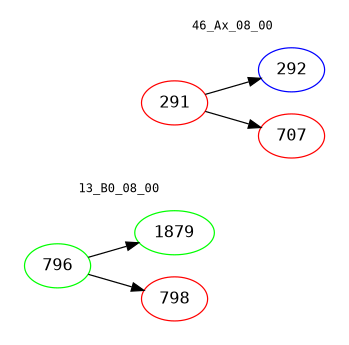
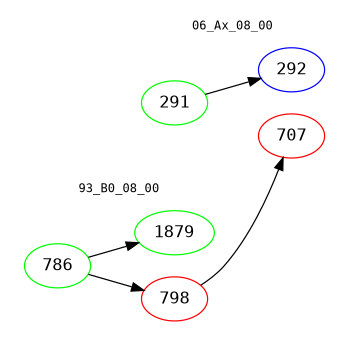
(233, 26) -> (233, 26)
(175, 103) -> (175, 103)
(227, 118) -> (248, 233)
(119, 189) -> (119, 189)
(58, 266) -> (58, 266)
